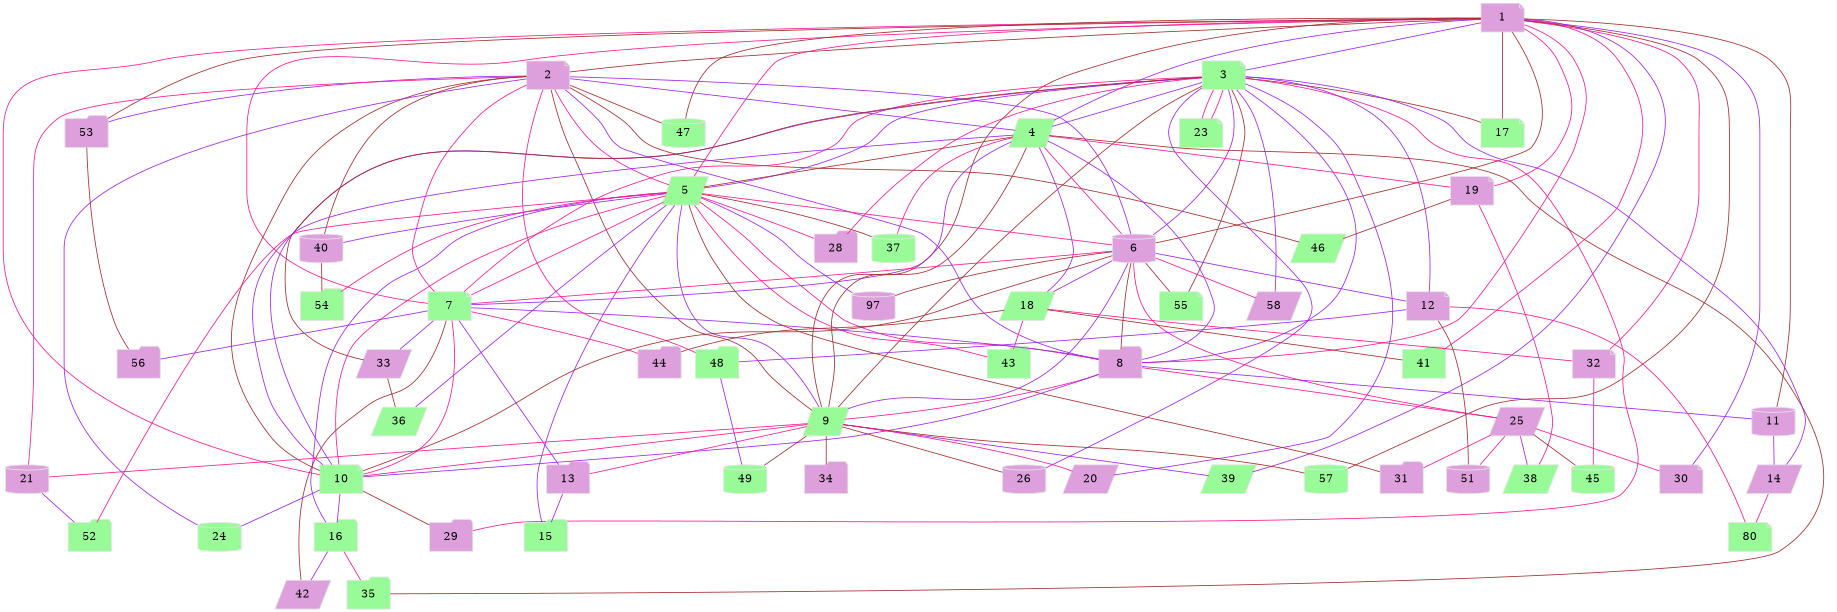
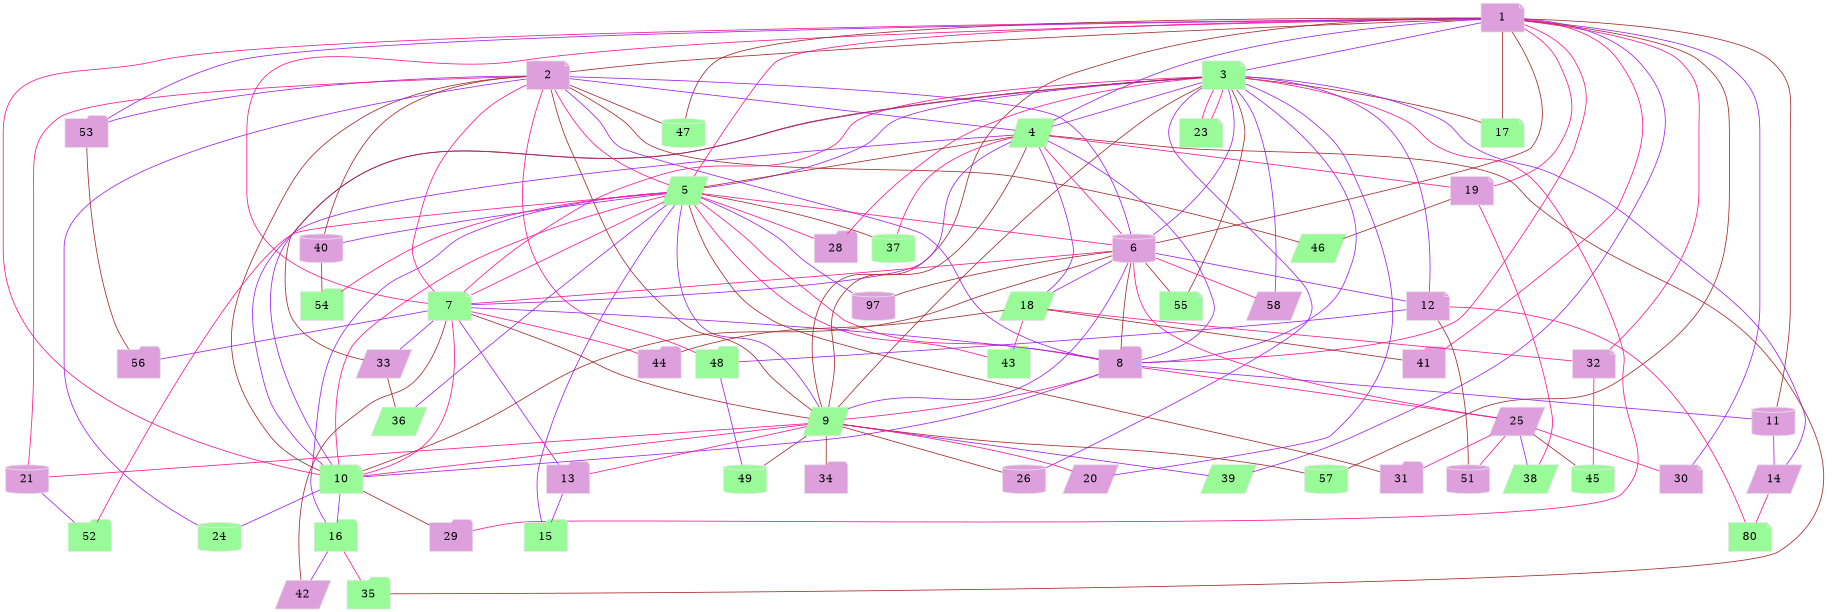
(788, 30) -> (788, 30)
(1424, 364) -> (1424, 364)
none -> (636, 380)
